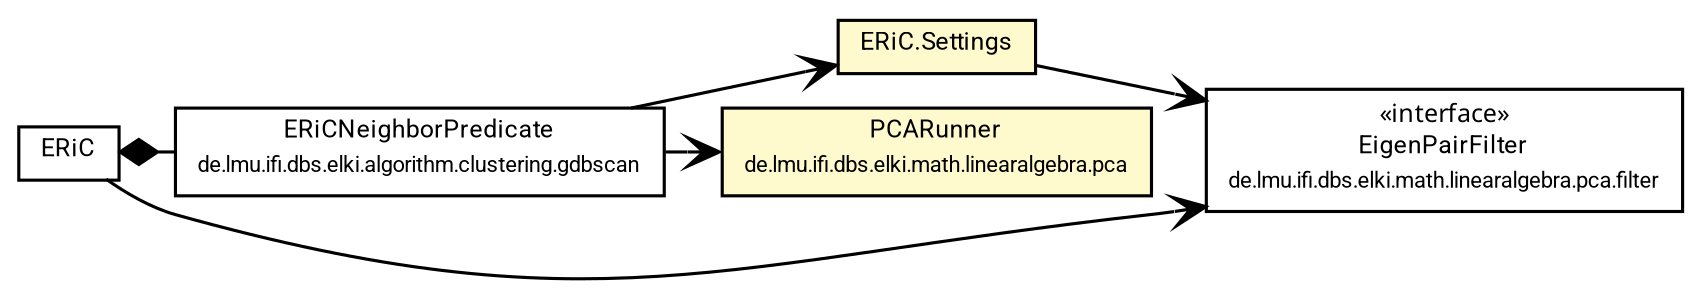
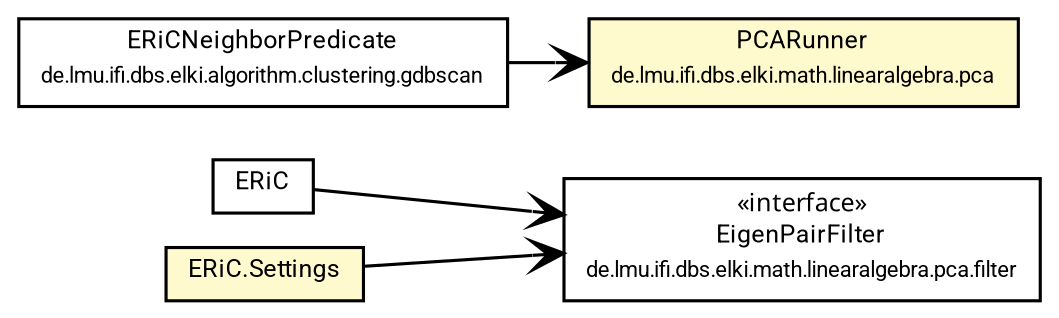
(718, 90) -> none
(167, 152) -> none
